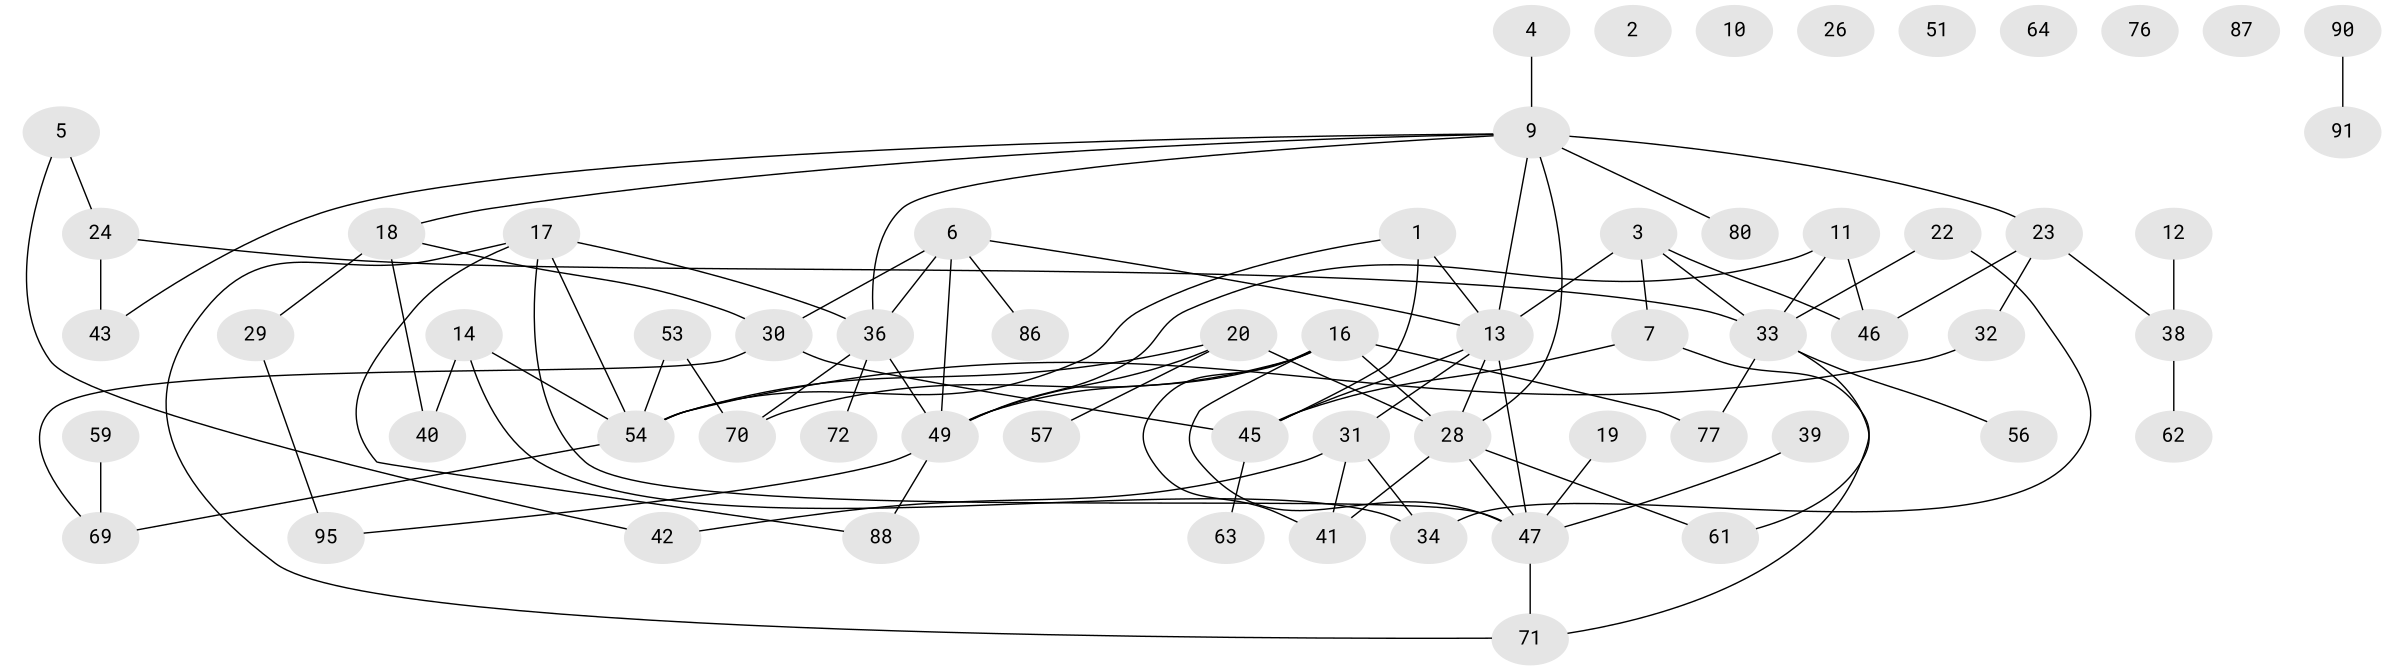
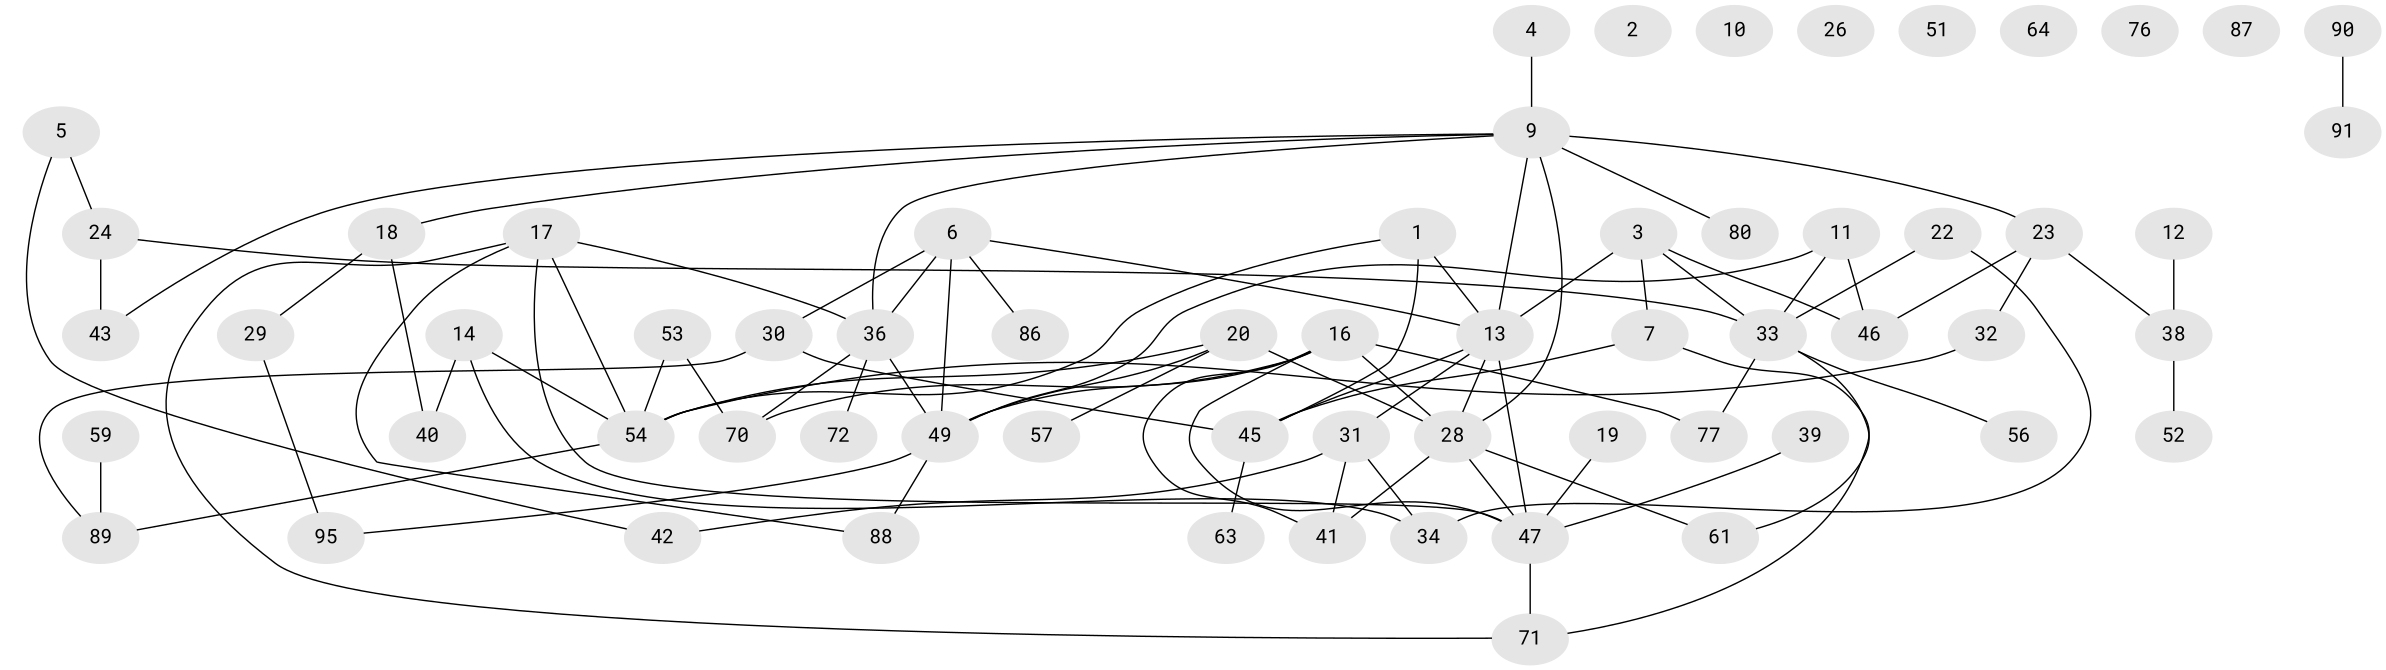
(585, 277) -> none
(2174, 437) -> (2174, 437)
(101, 538) -> (101, 538)
